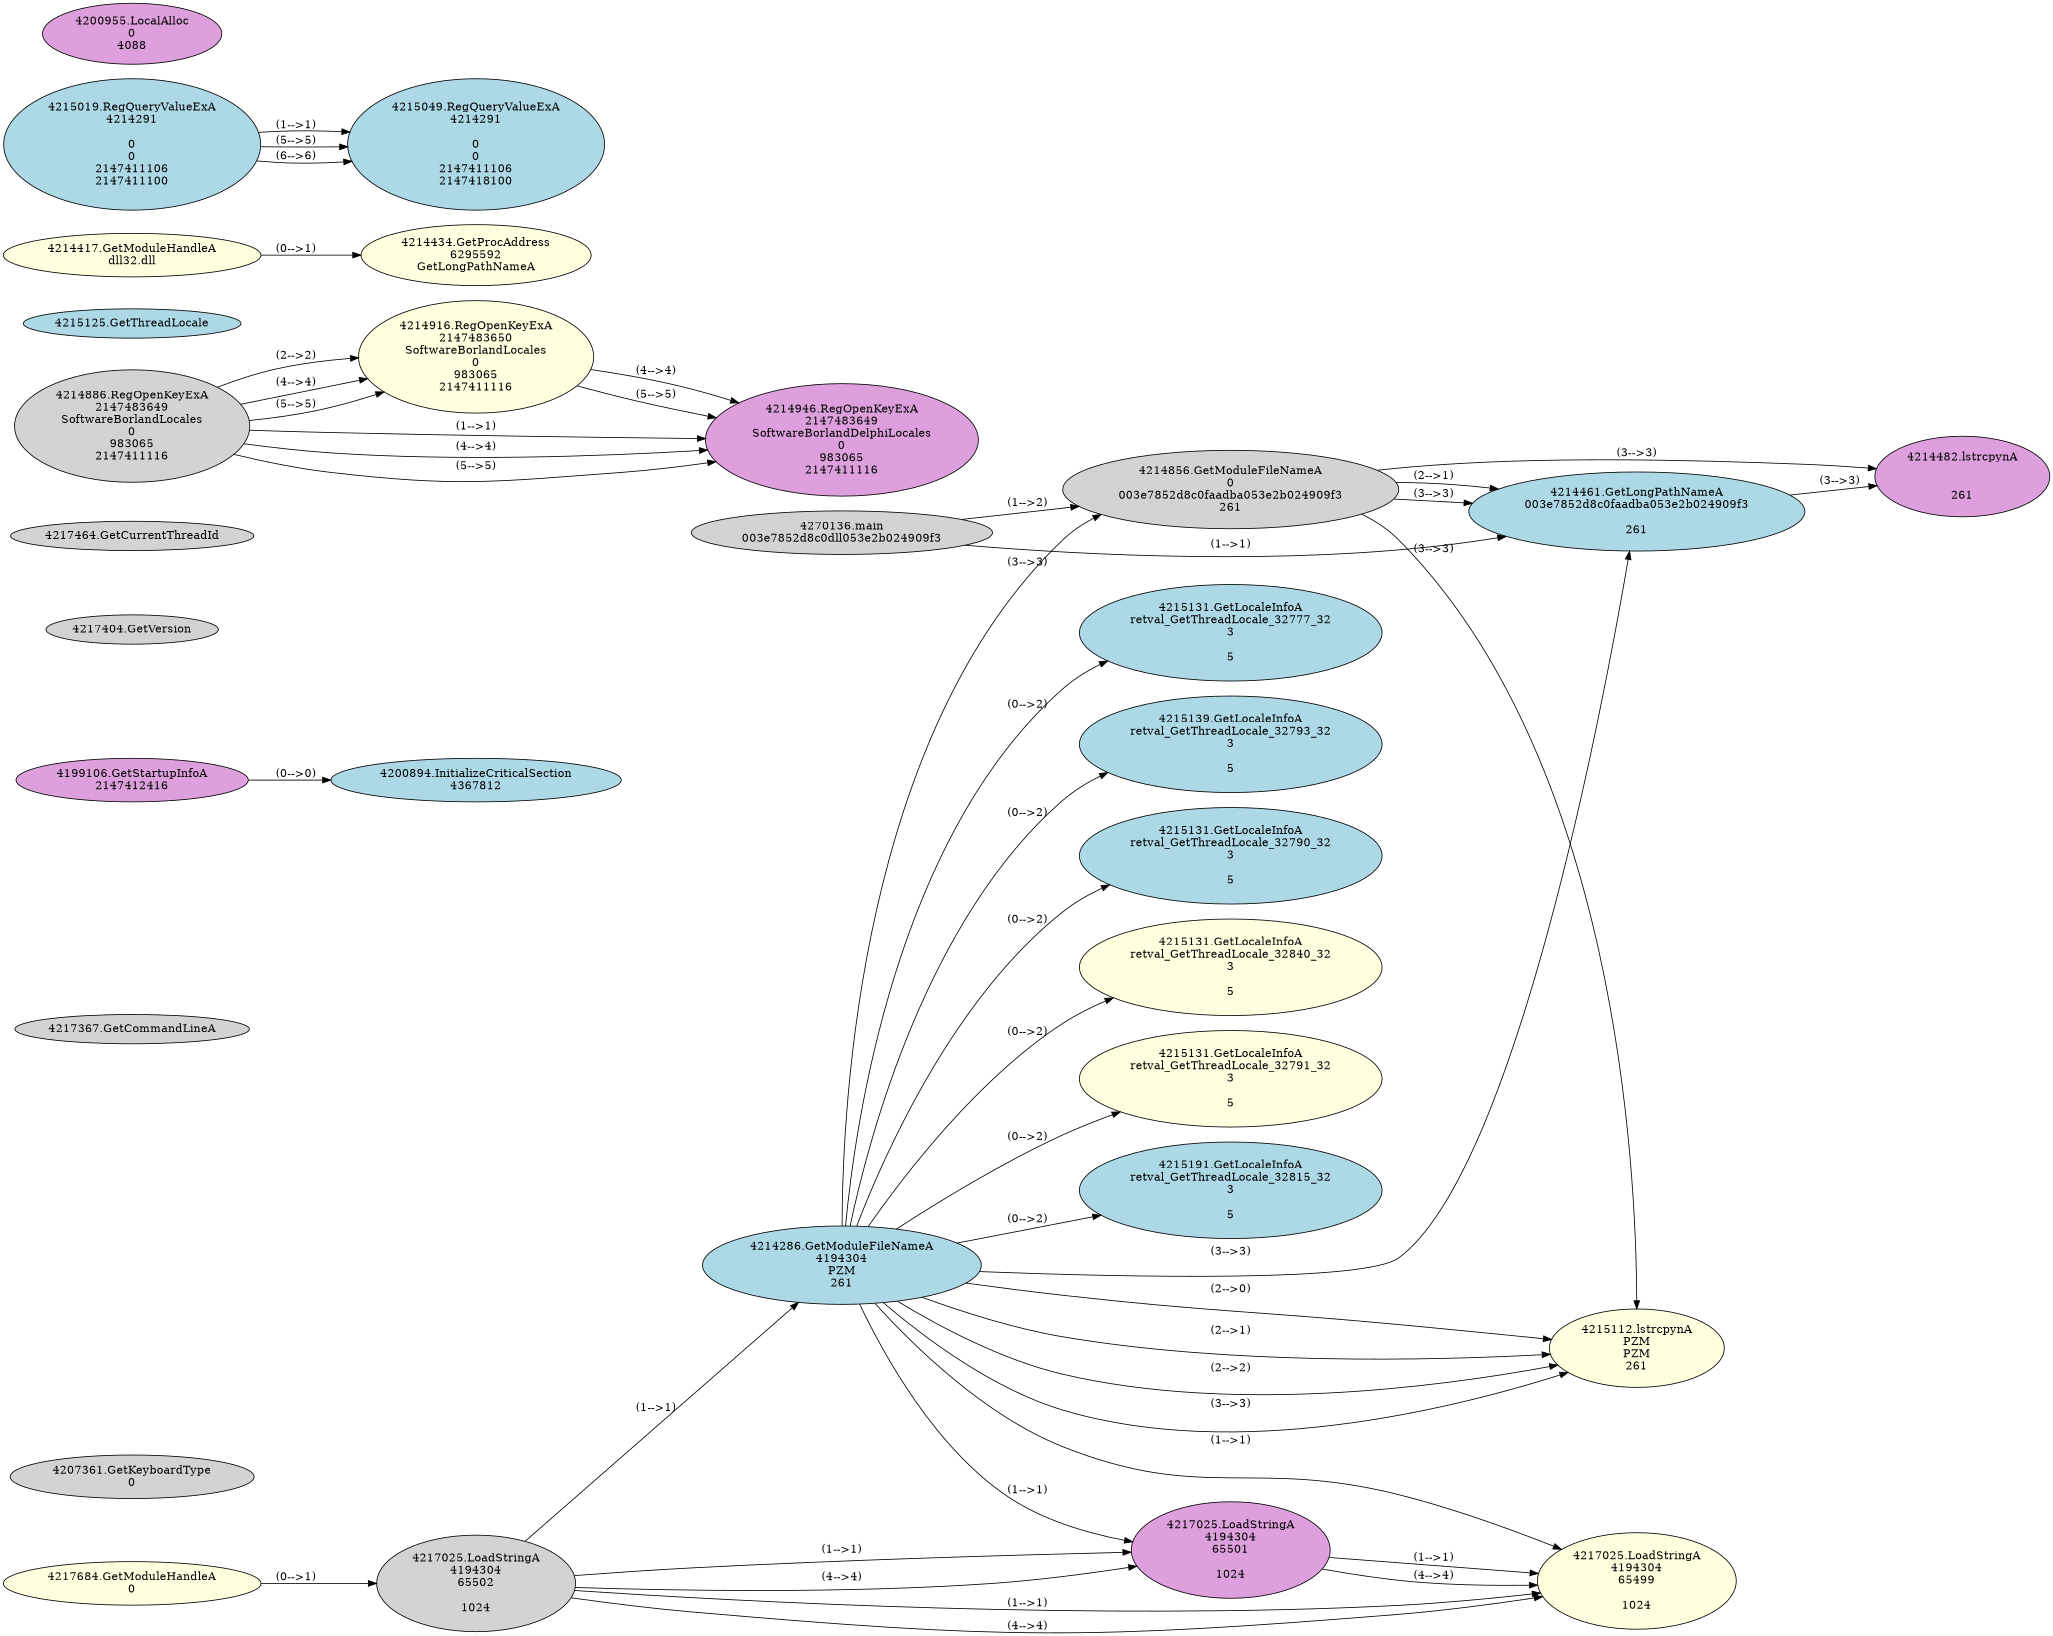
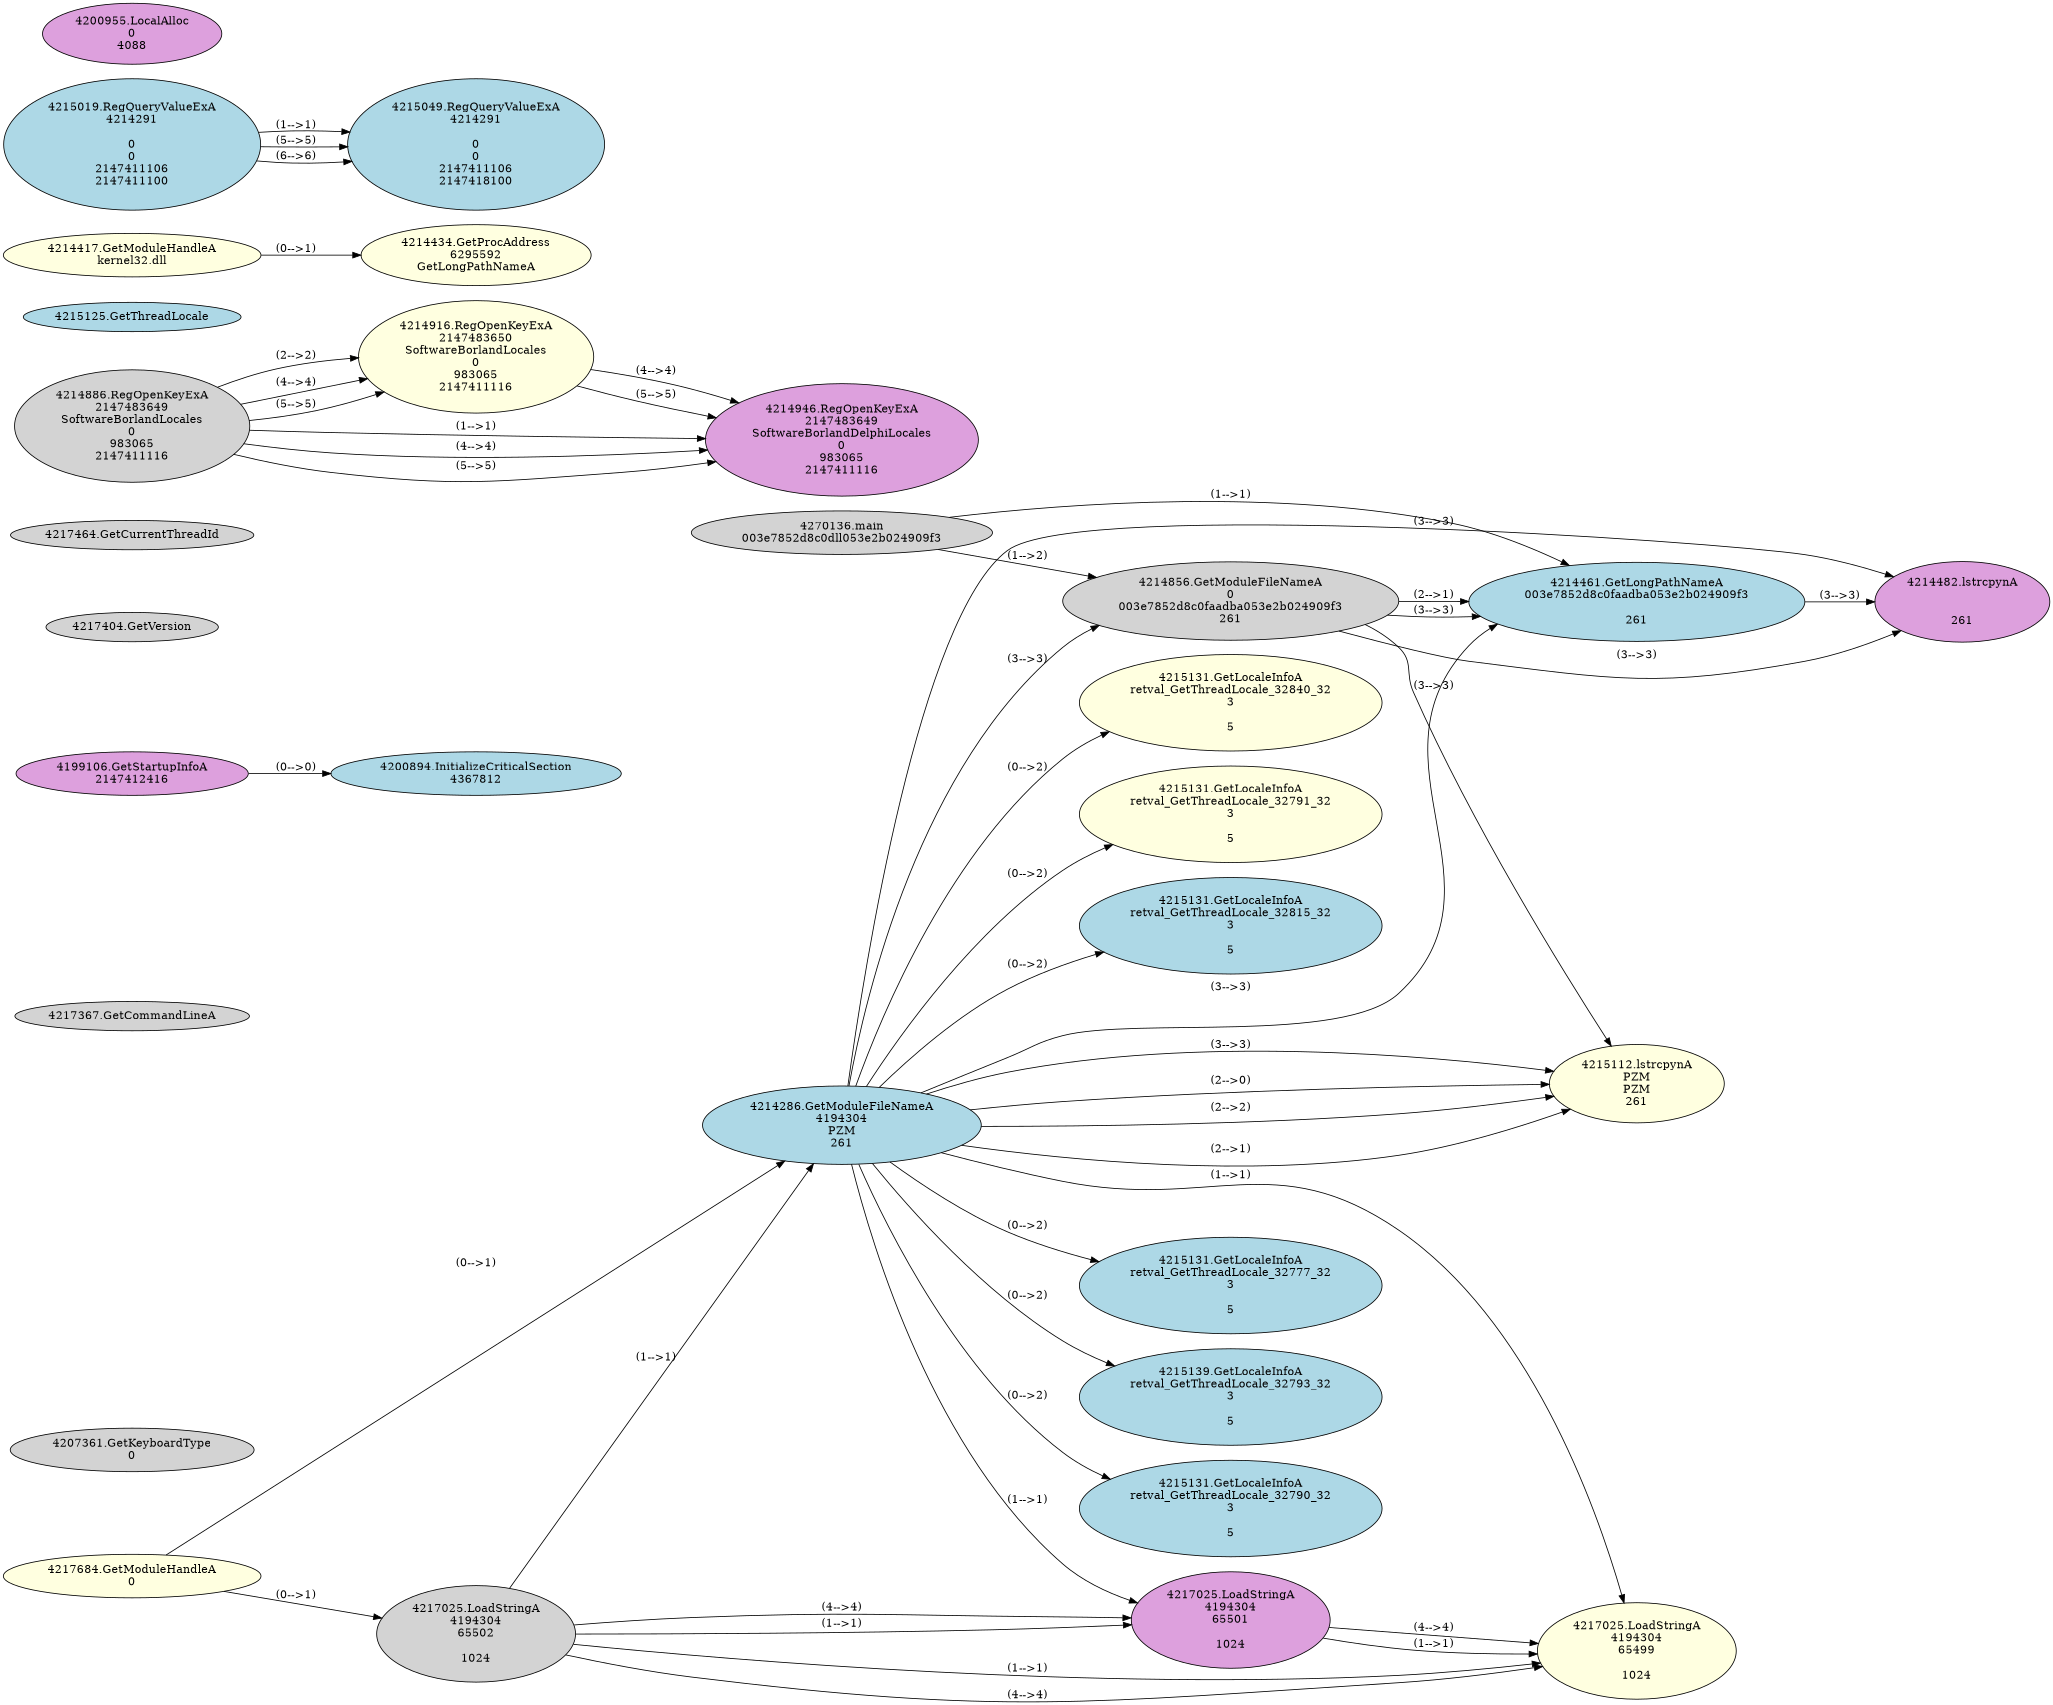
(132, 255) -> (132, 255)
none -> (1164, 527)
(1231, 1190) -> (1231, 926)
none -> (472, 1360)
